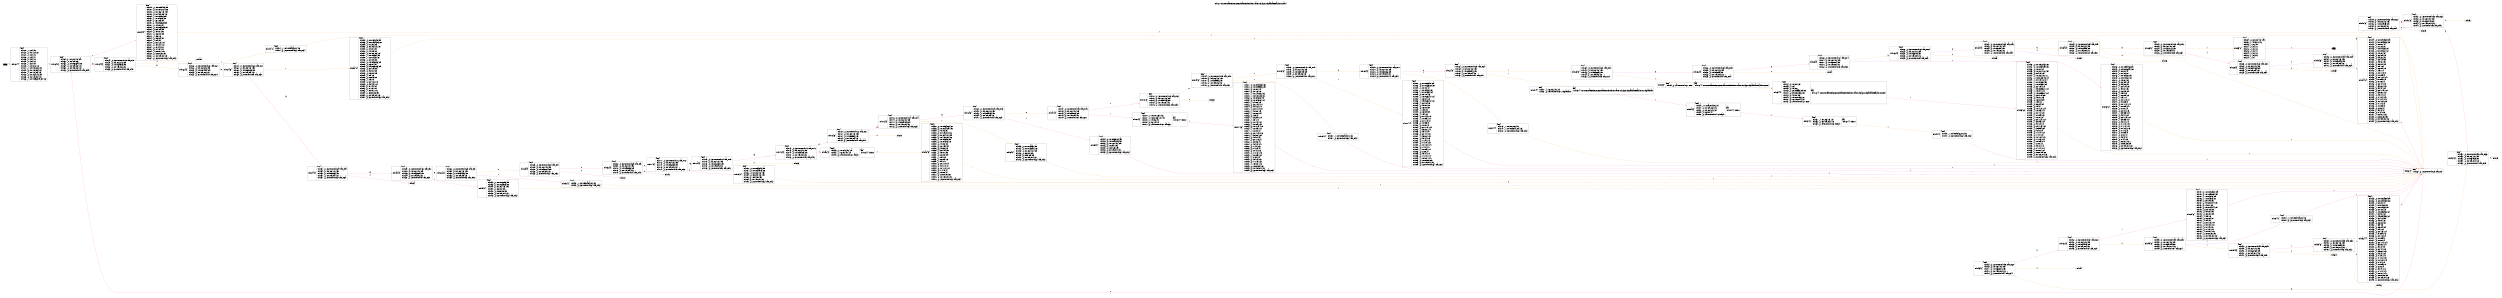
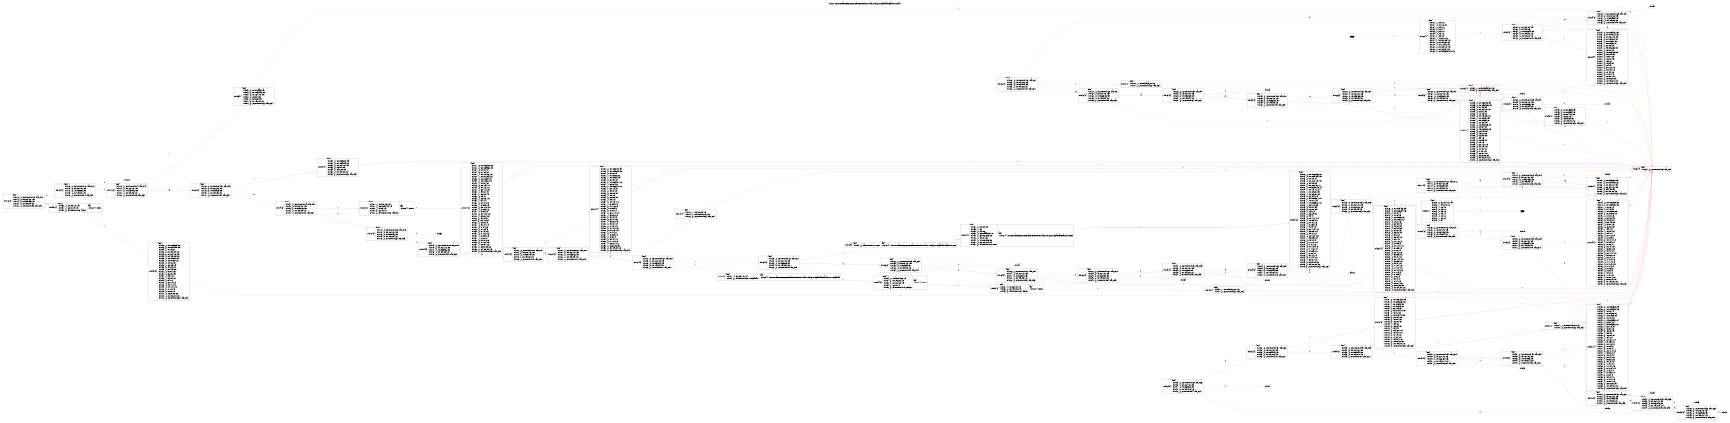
(157, 67) -> (1292, 18)
(1338, 137) -> none
(754, 158) -> (1564, 183)
(644, 166) -> (1571, 134)
